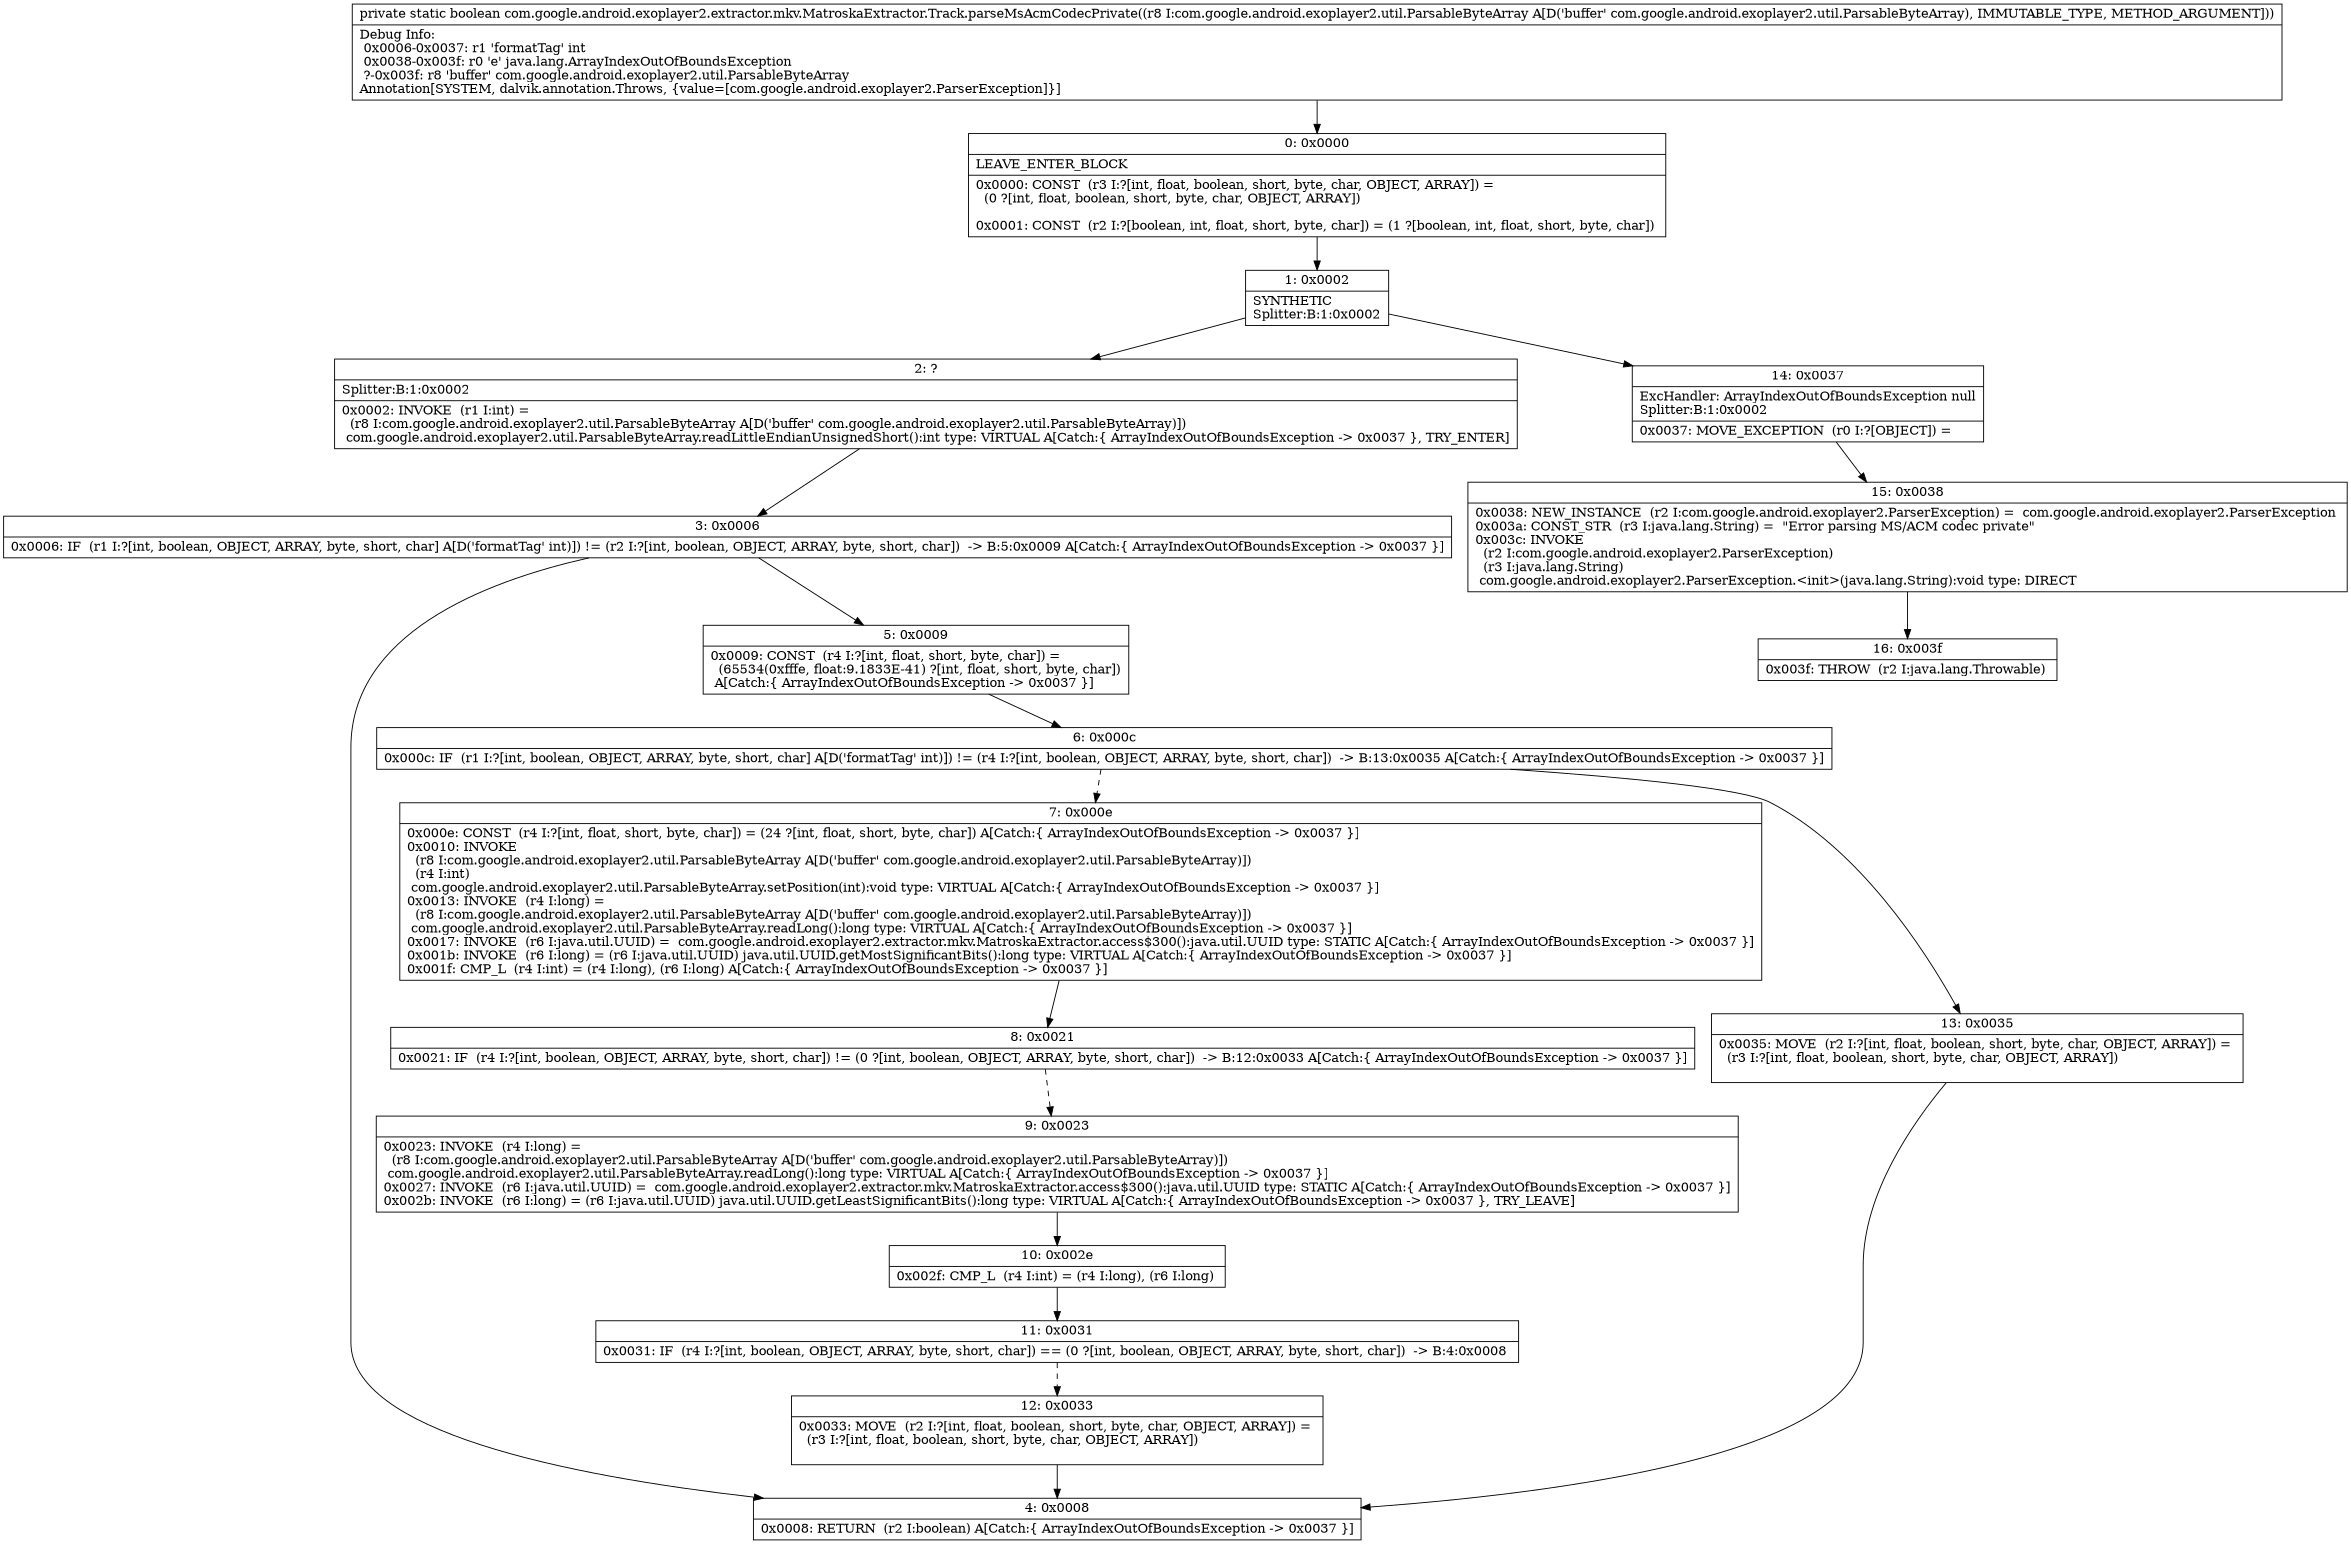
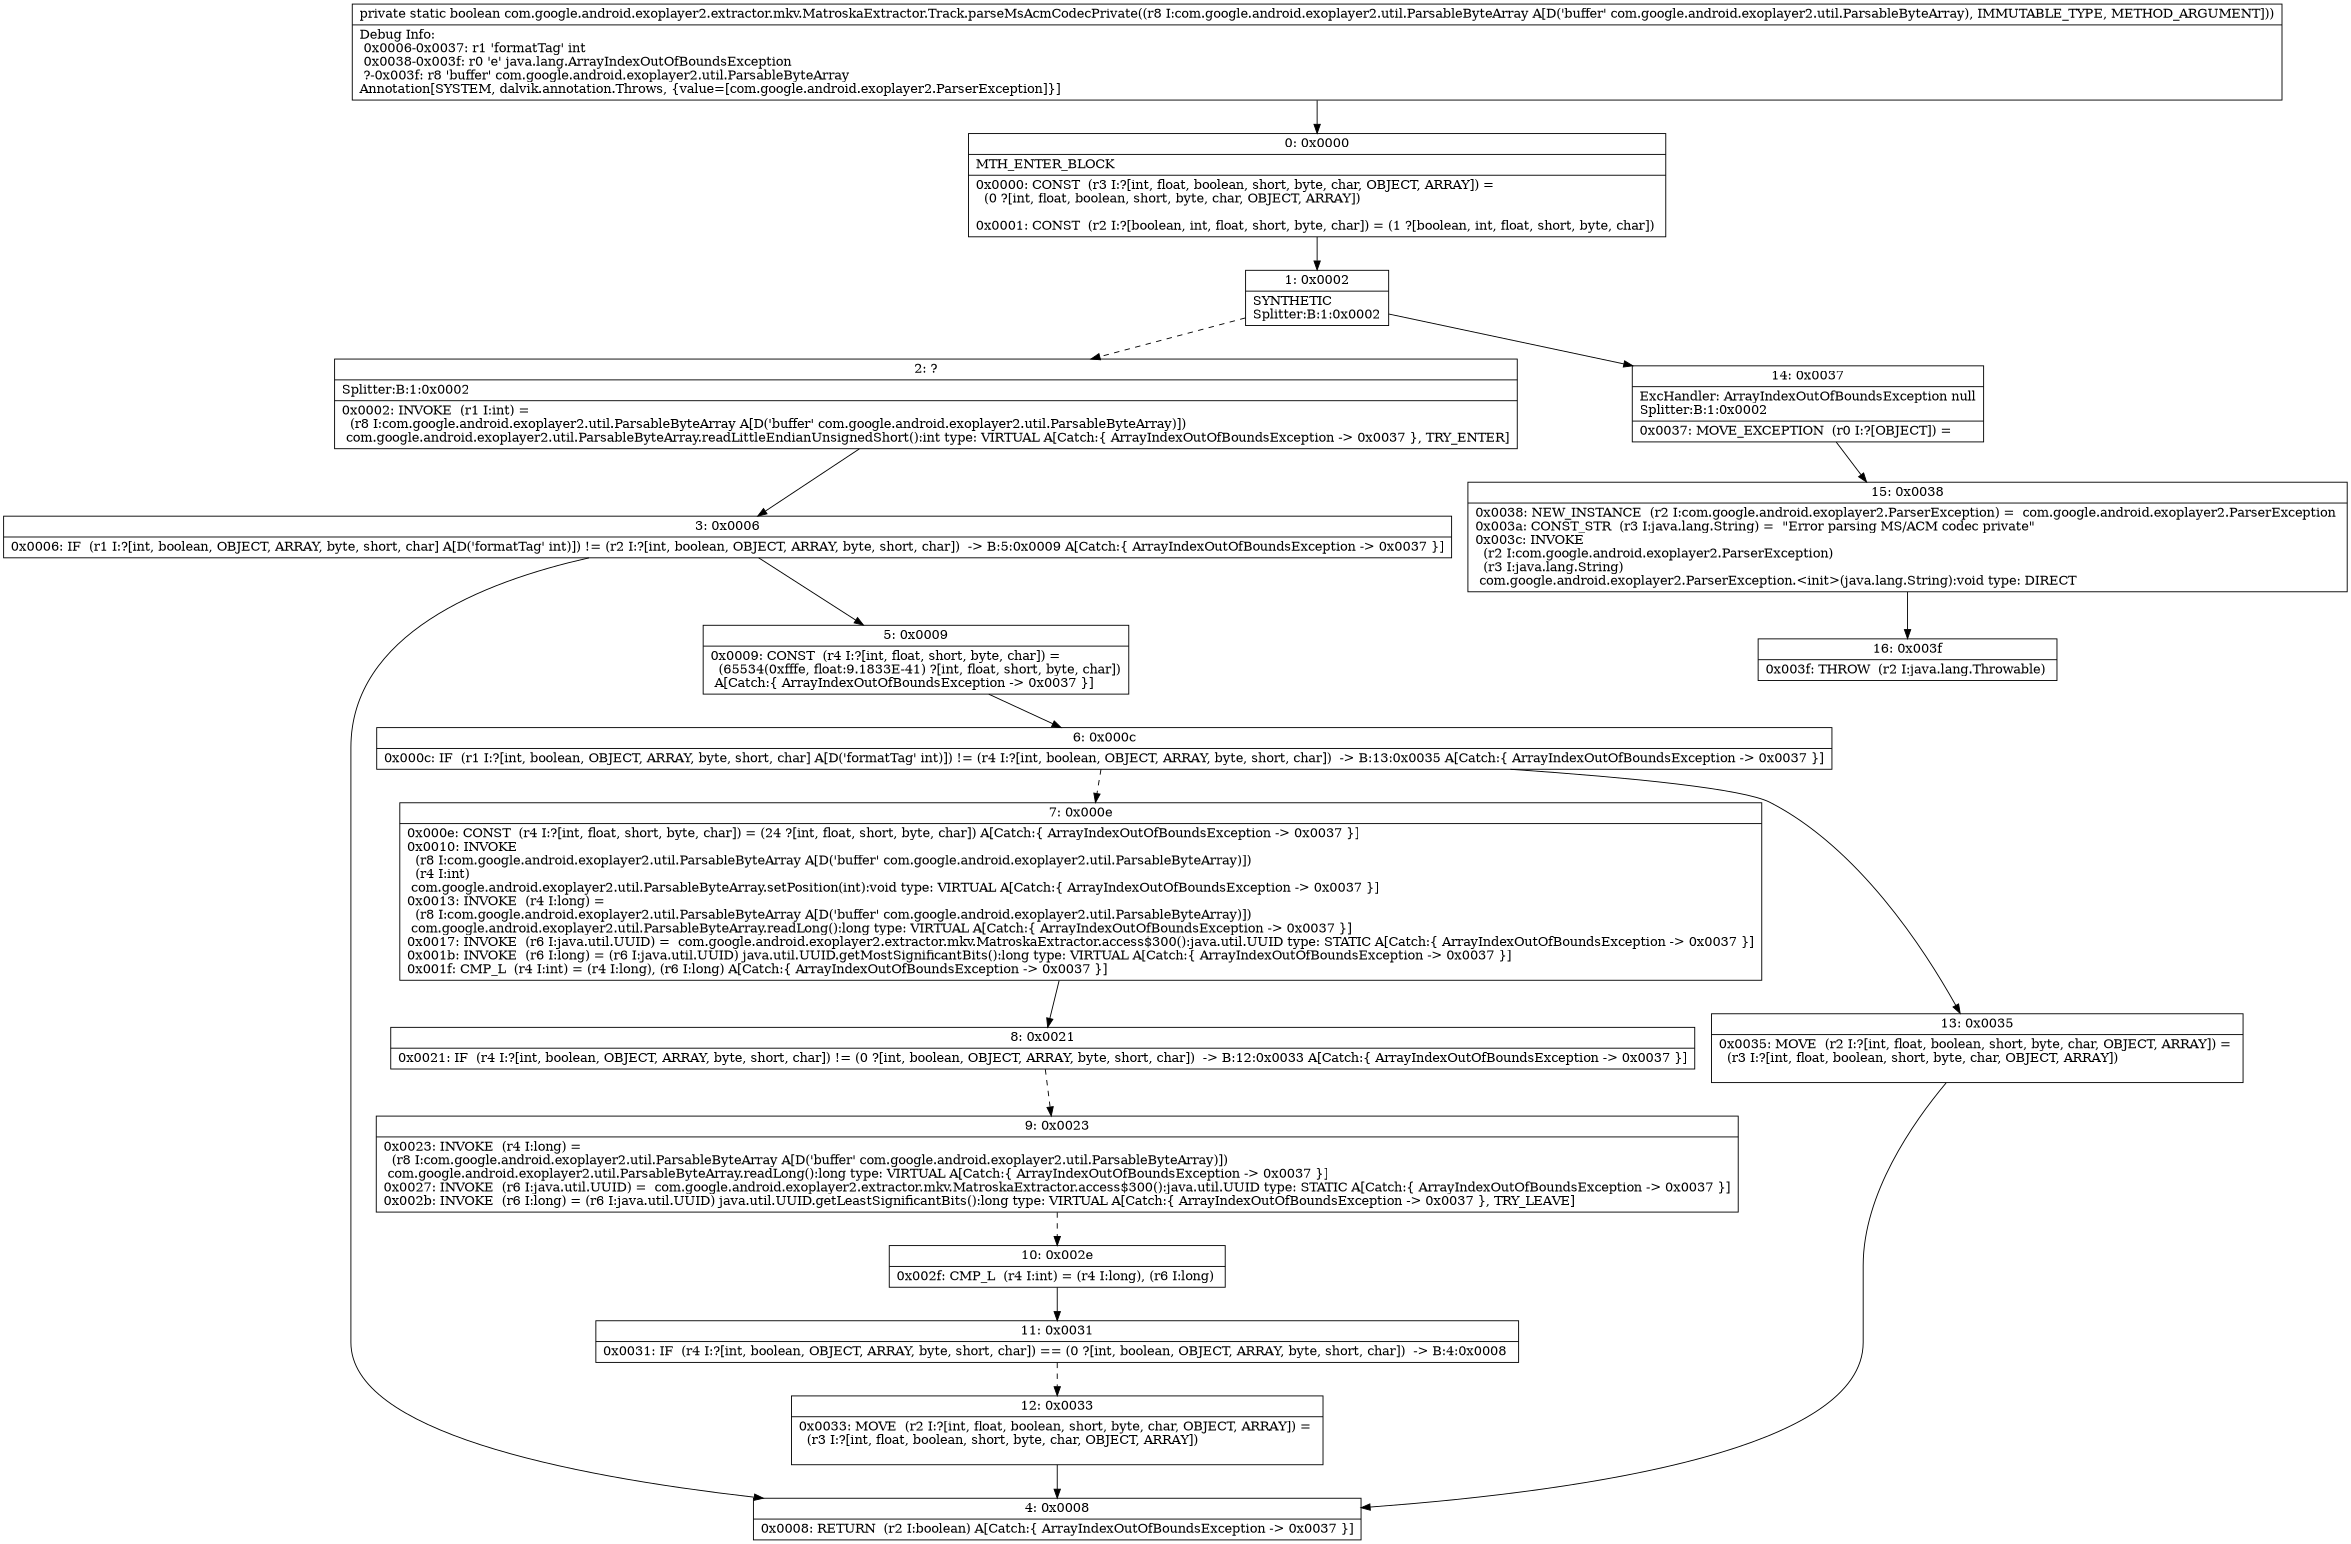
(1052, 164) -> (1045, 164)
(1173, 337) -> (1173, 337)
(1057, 1224) -> (1057, 1224)
